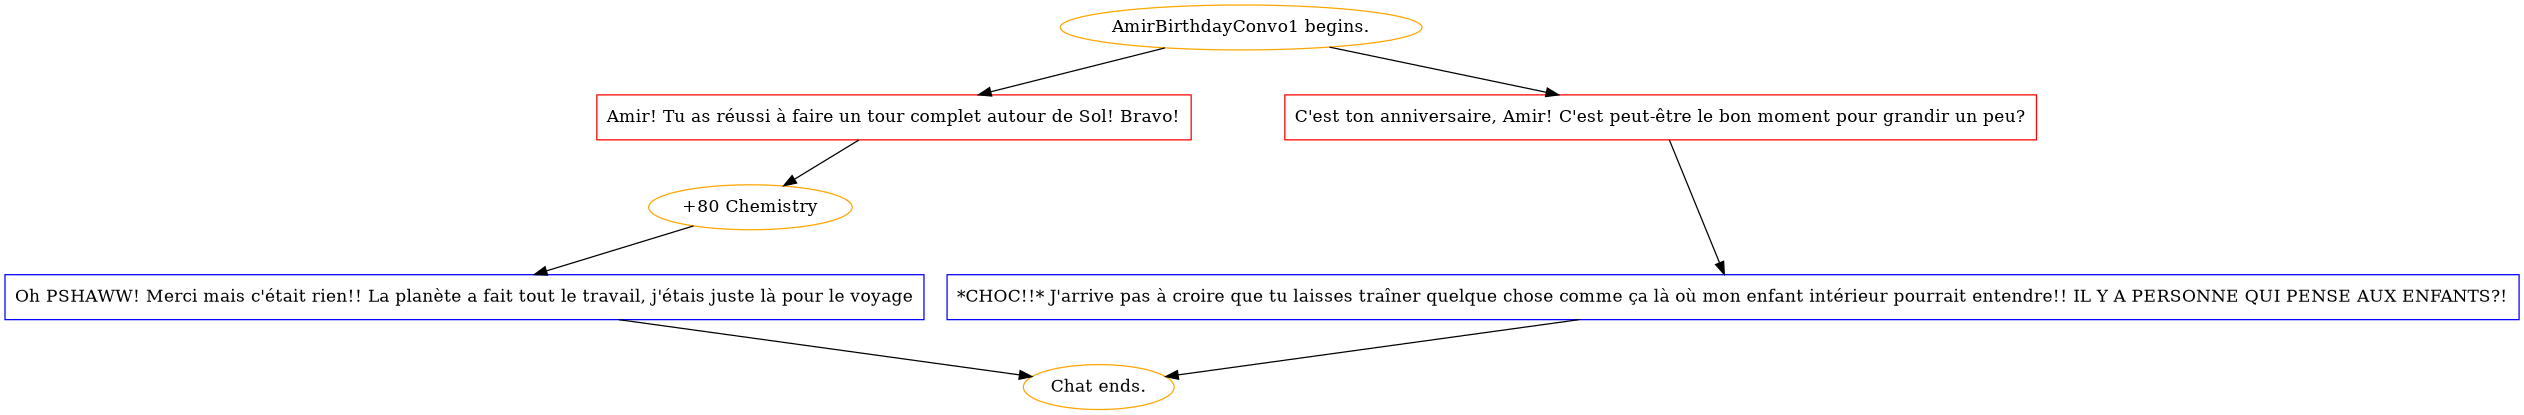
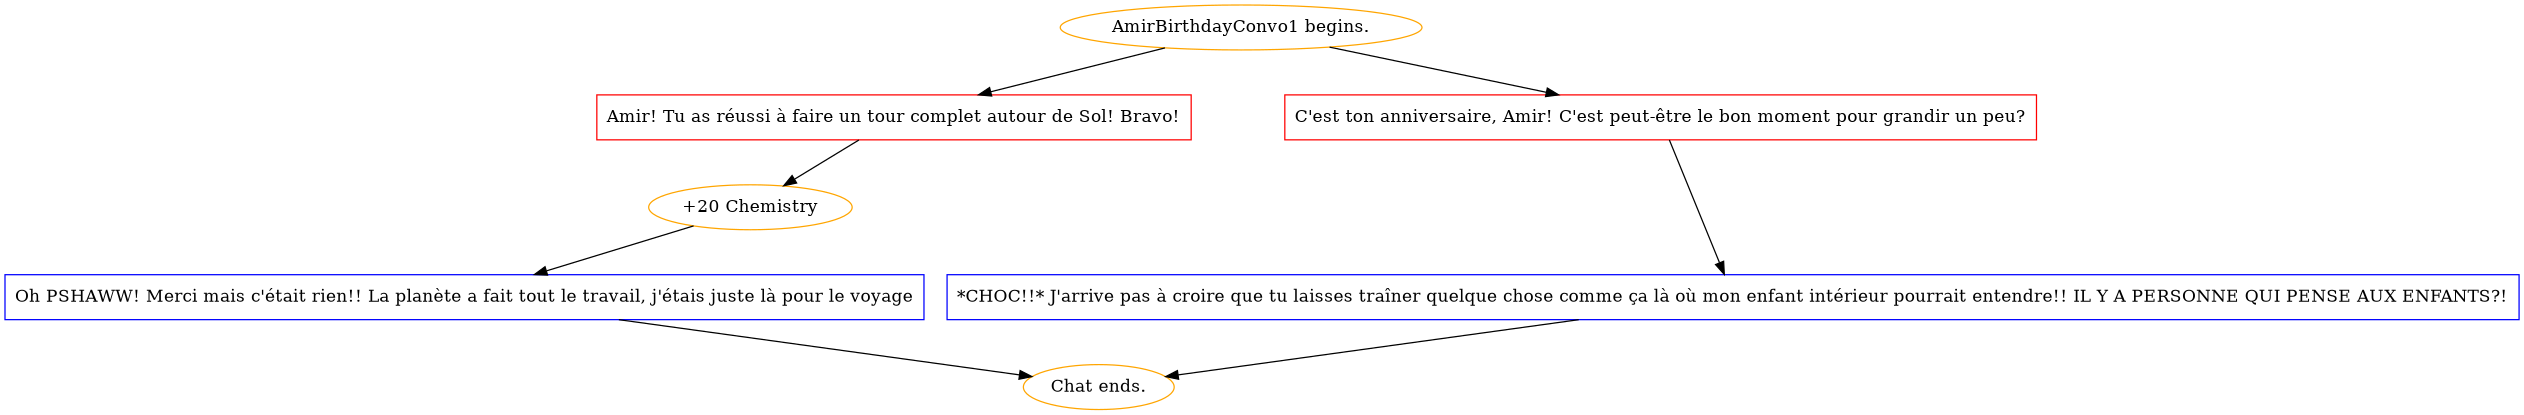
(750, 207) -> (750, 207)
